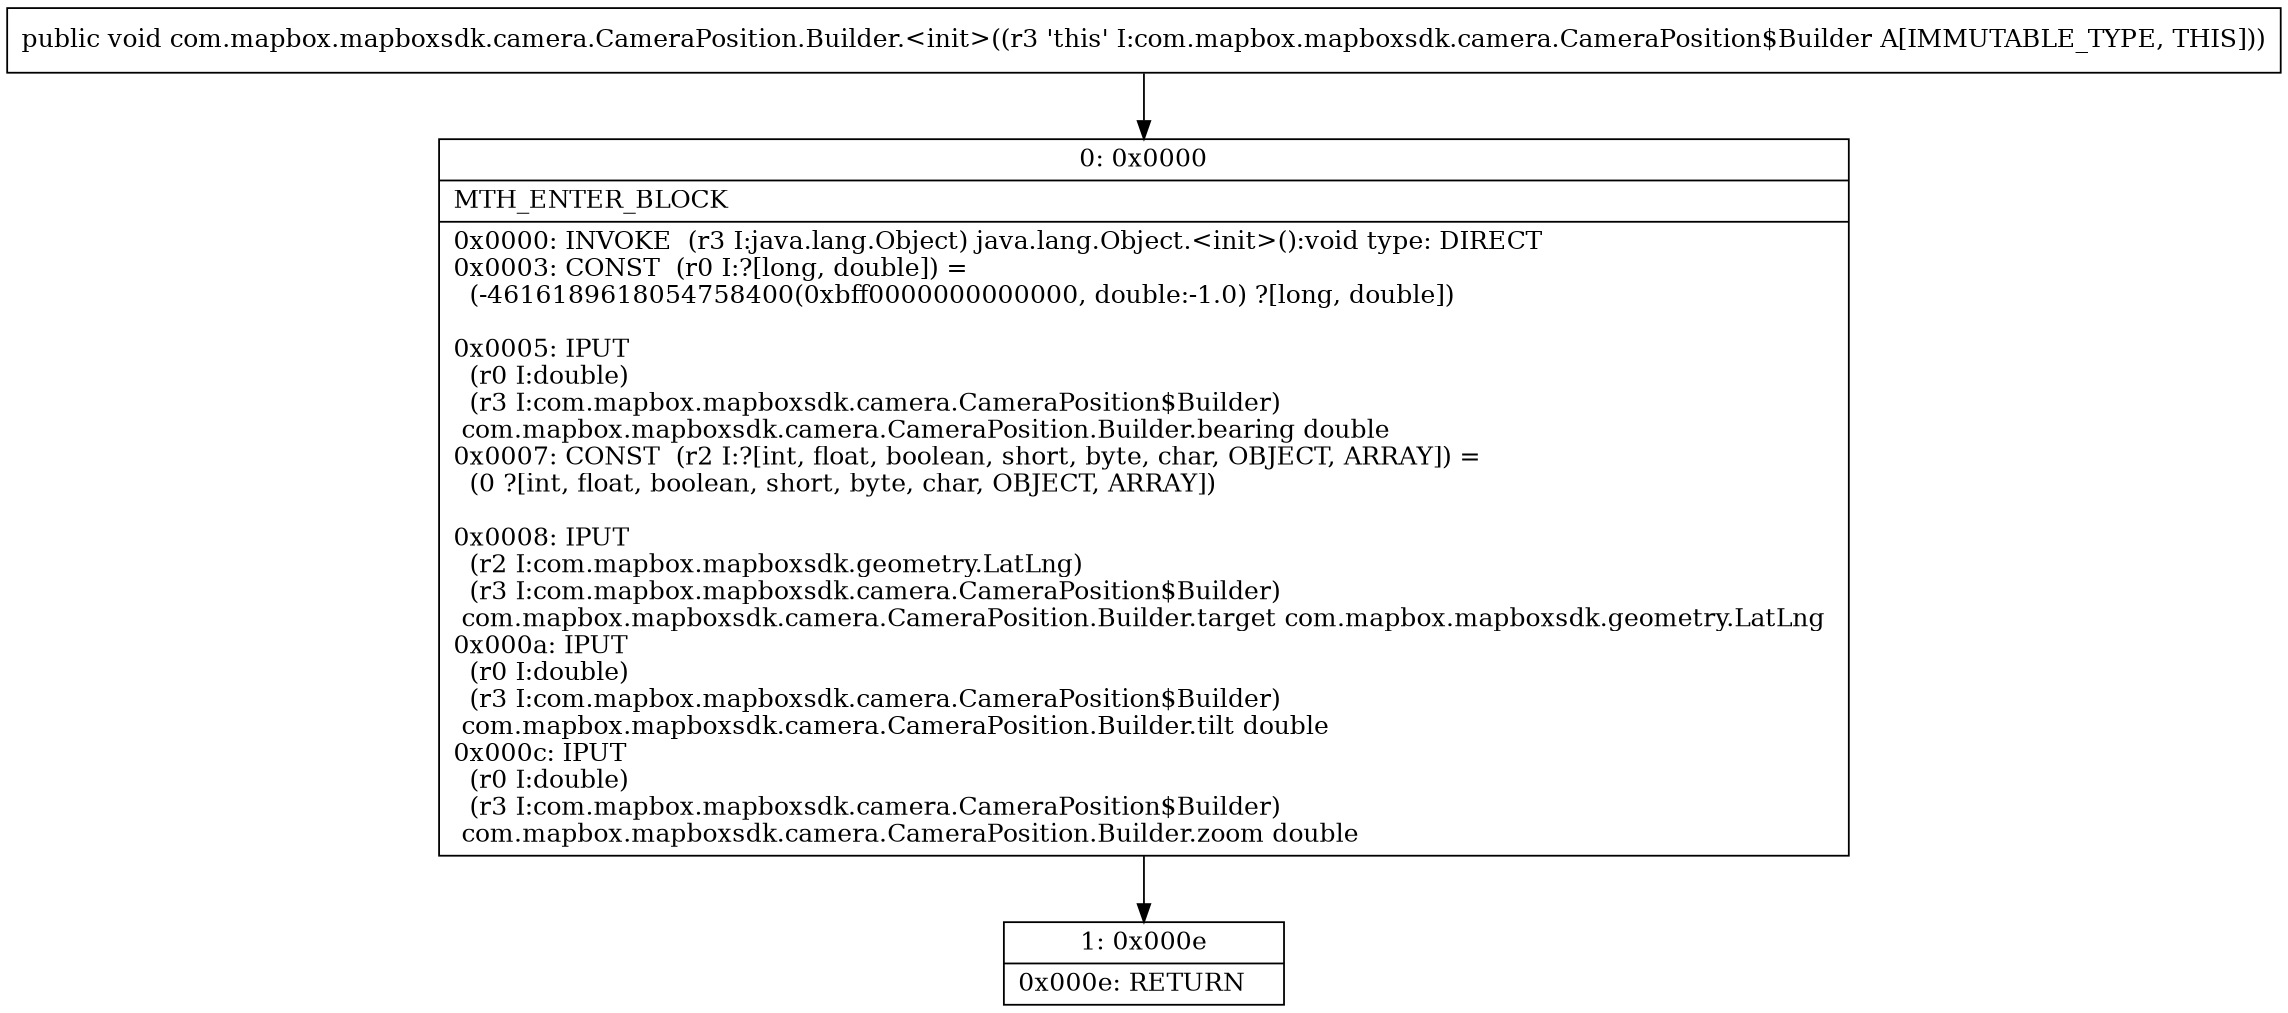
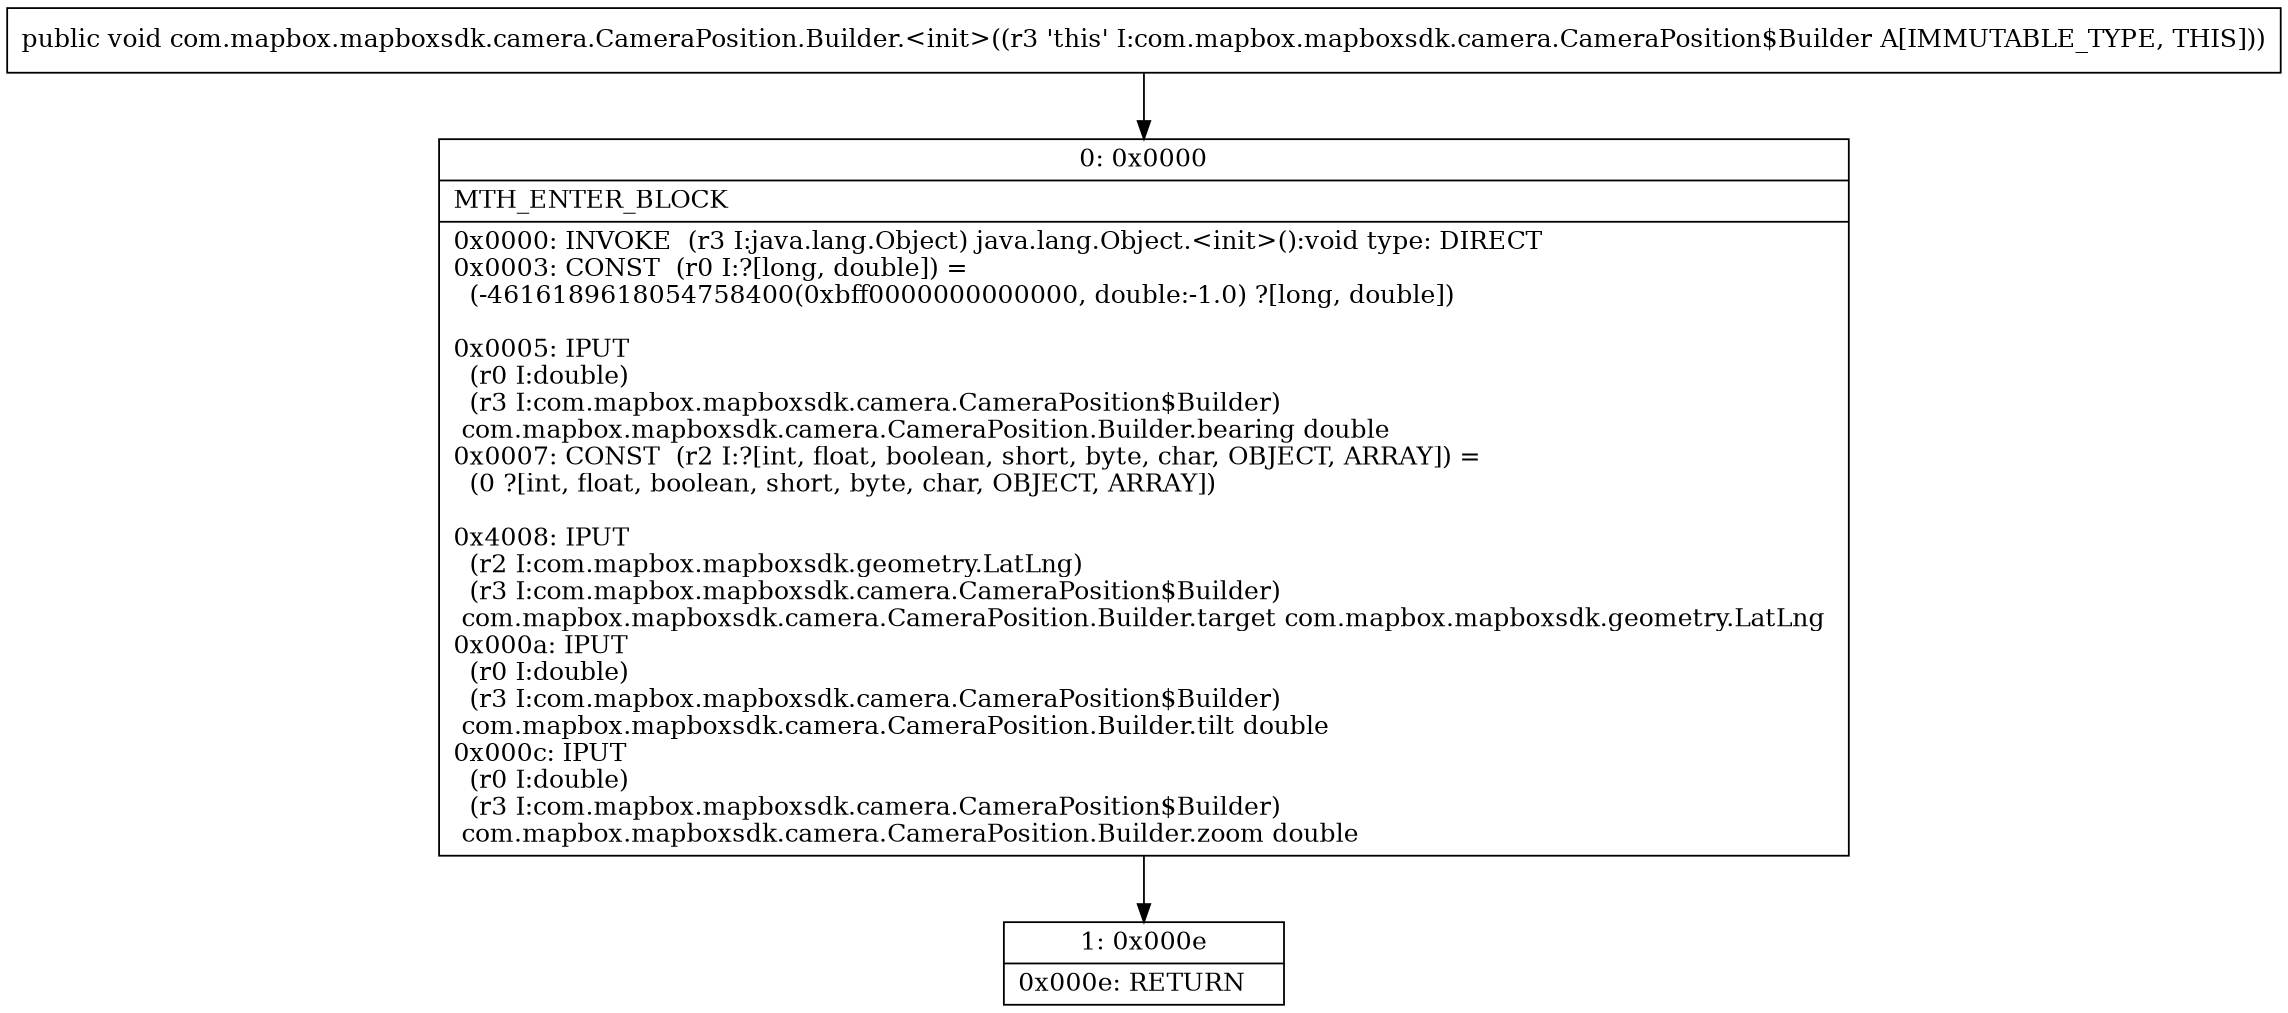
(550, 538) -> (550, 538)
